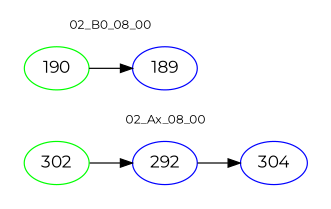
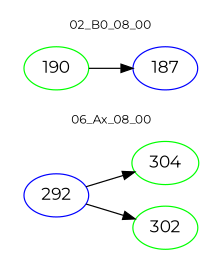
(165, 68) -> (165, 68)
(166, 120) -> (111, 120)
(105, 163) -> (105, 210)
(274, 163) -> (165, 163)
